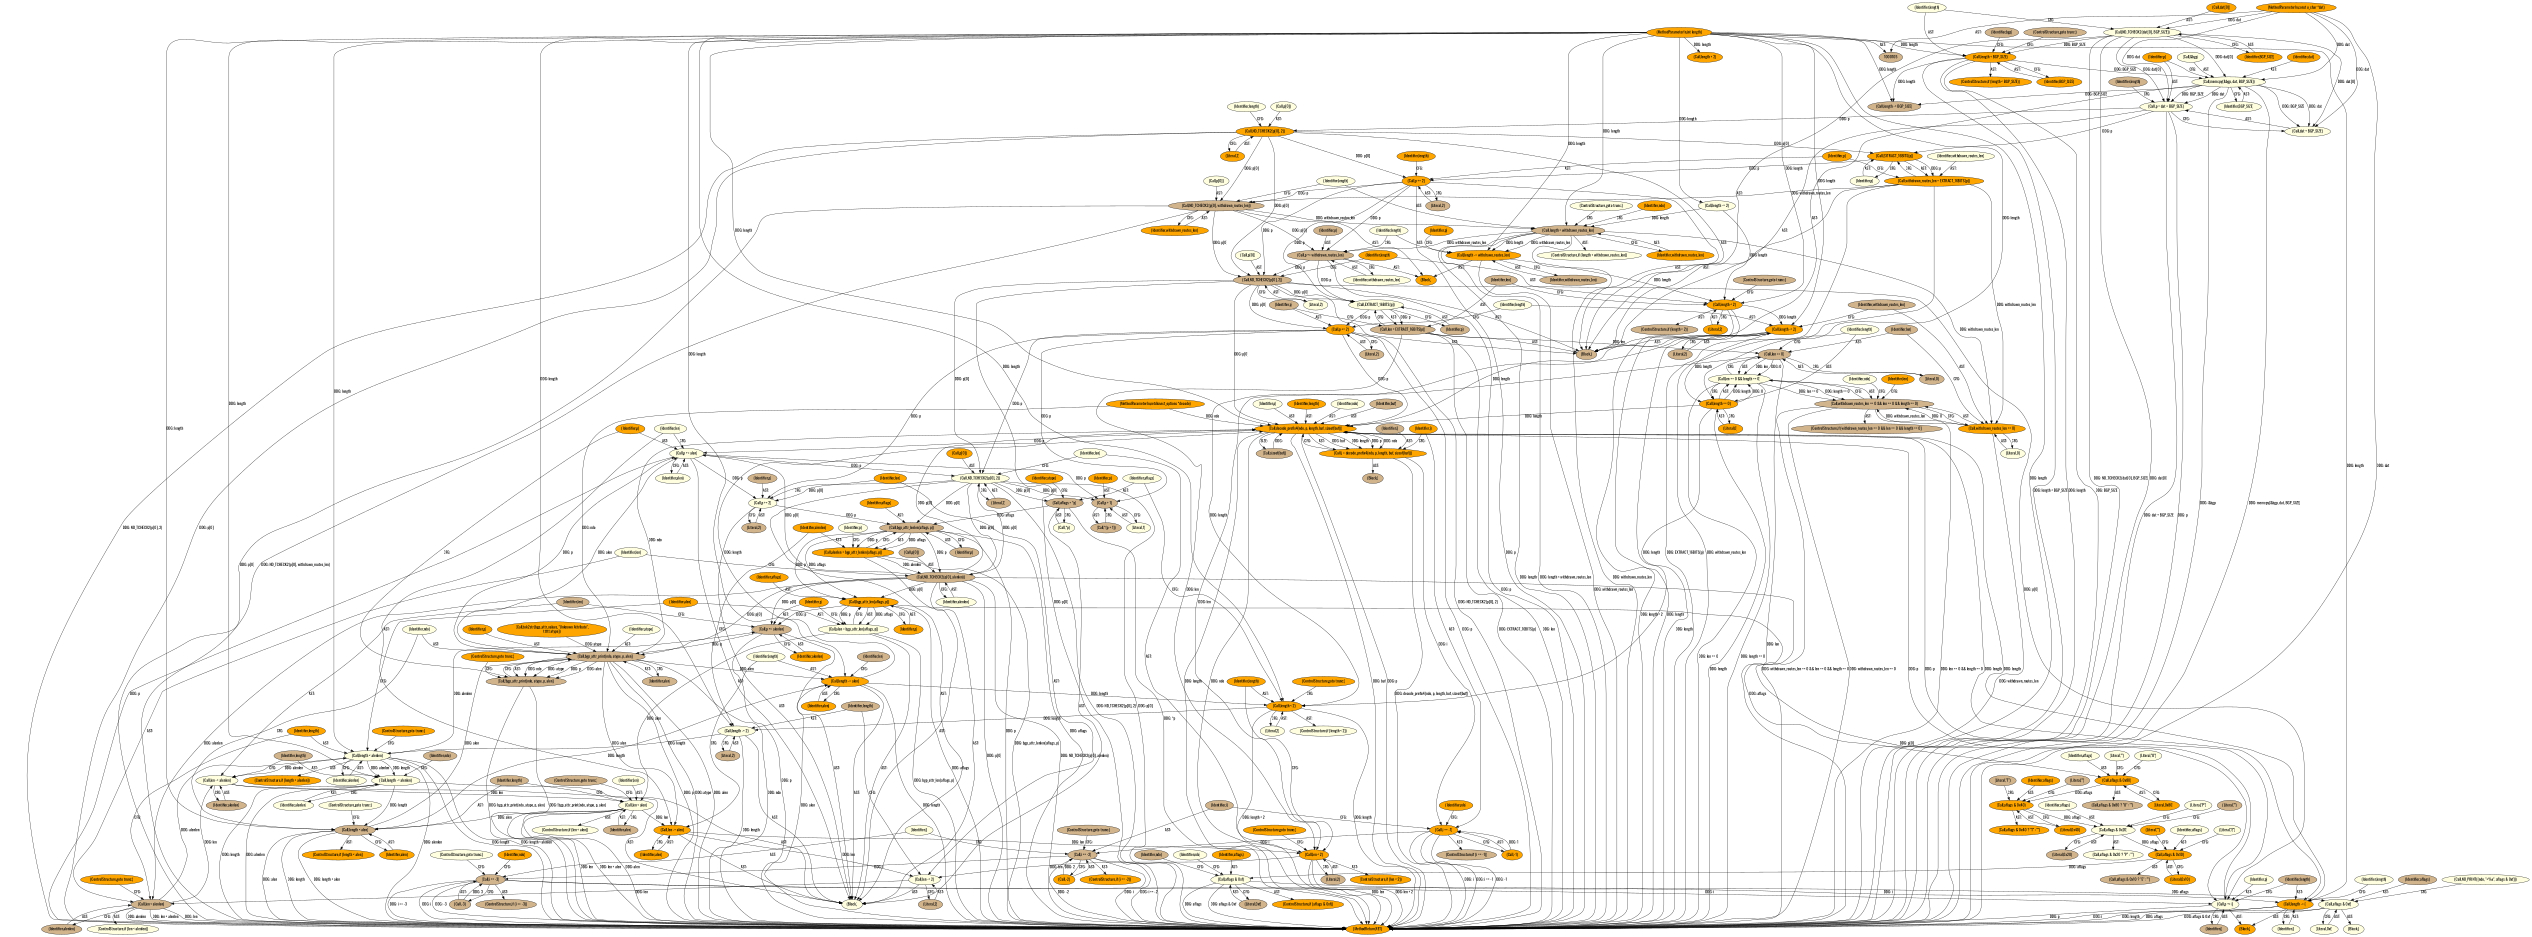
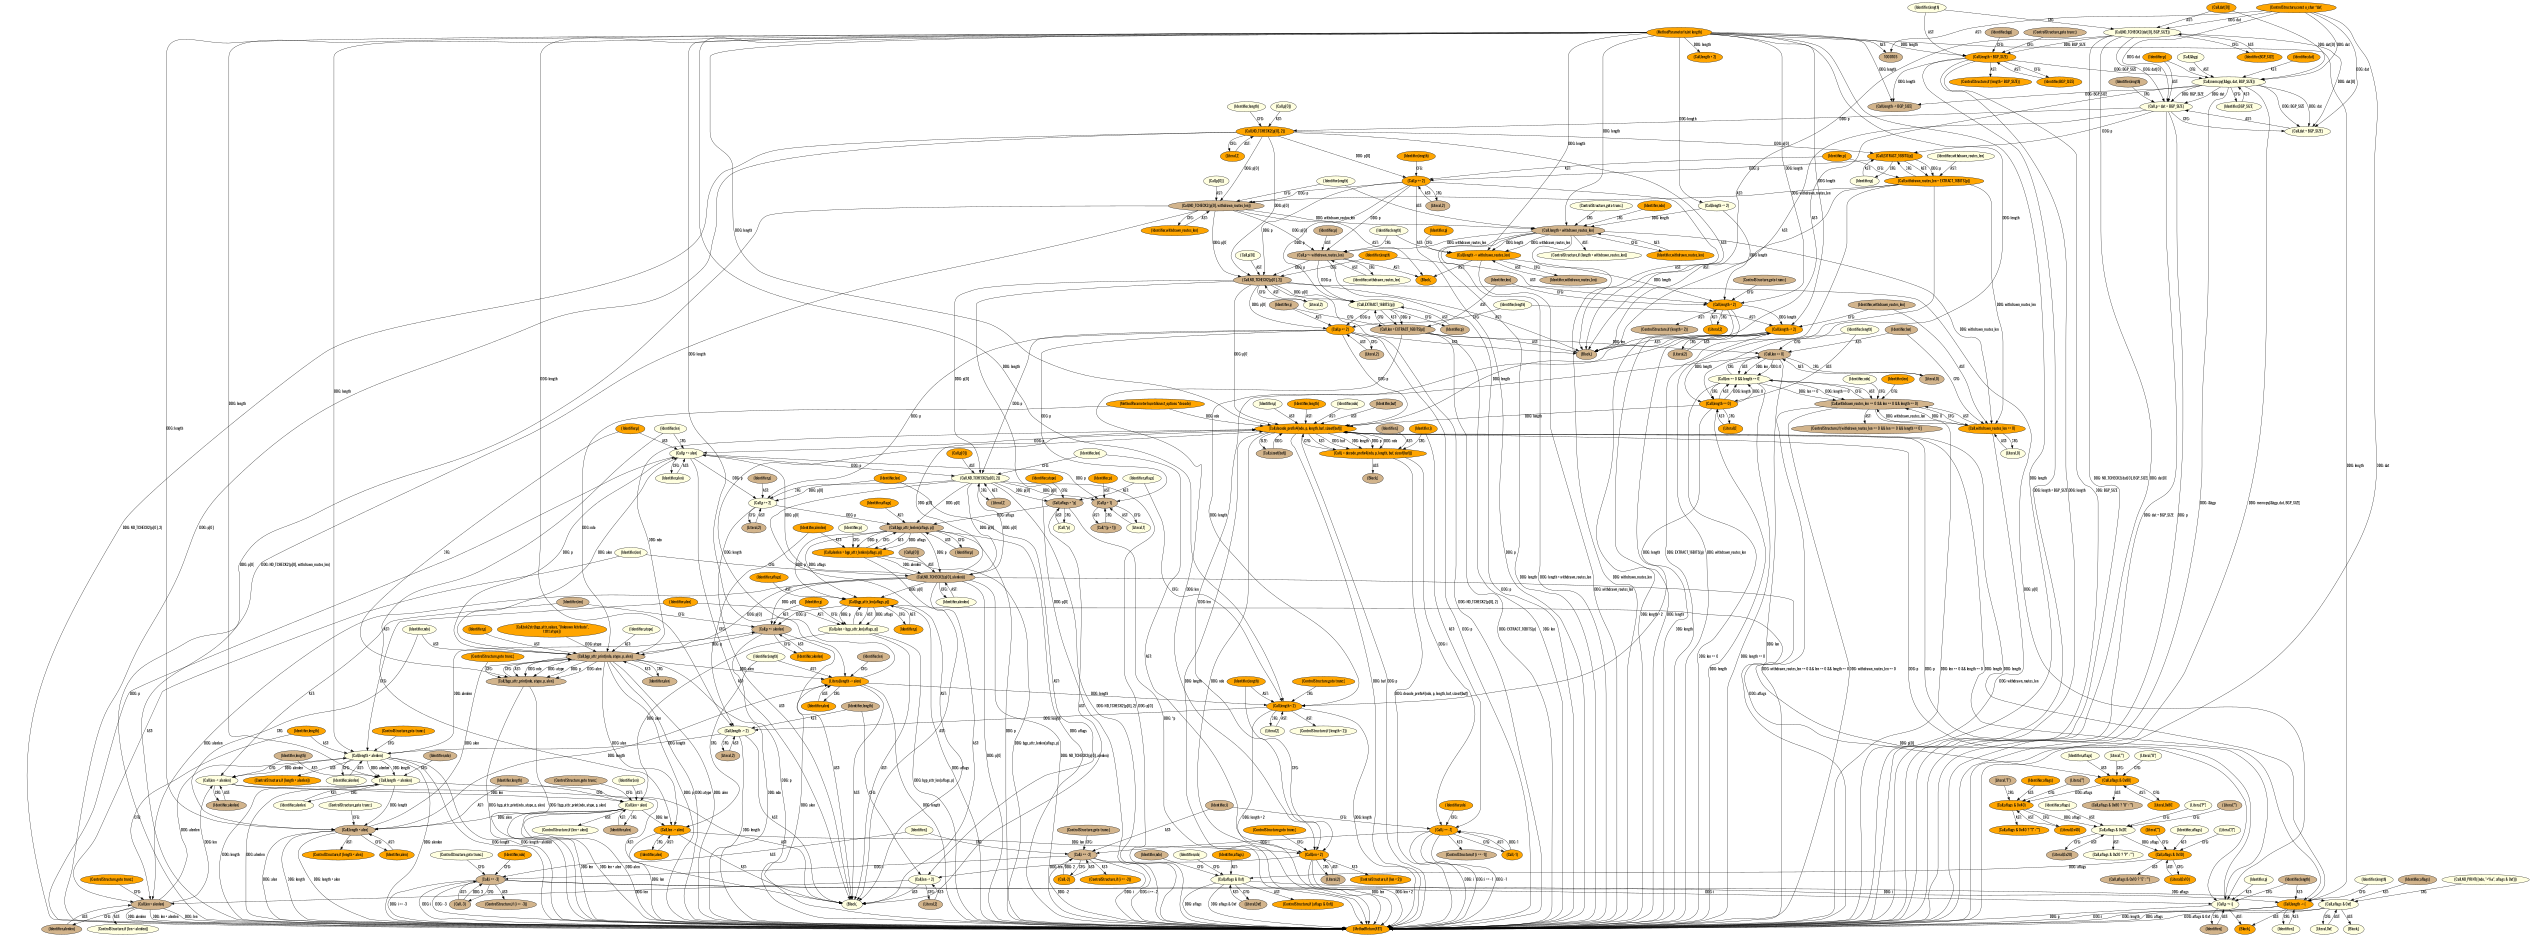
(2296, 8) -> (2296, 8)
(2203, 50) -> (2309, 41)
(845, 682) -> (845, 682)
(798, 852) -> (944, 928)
